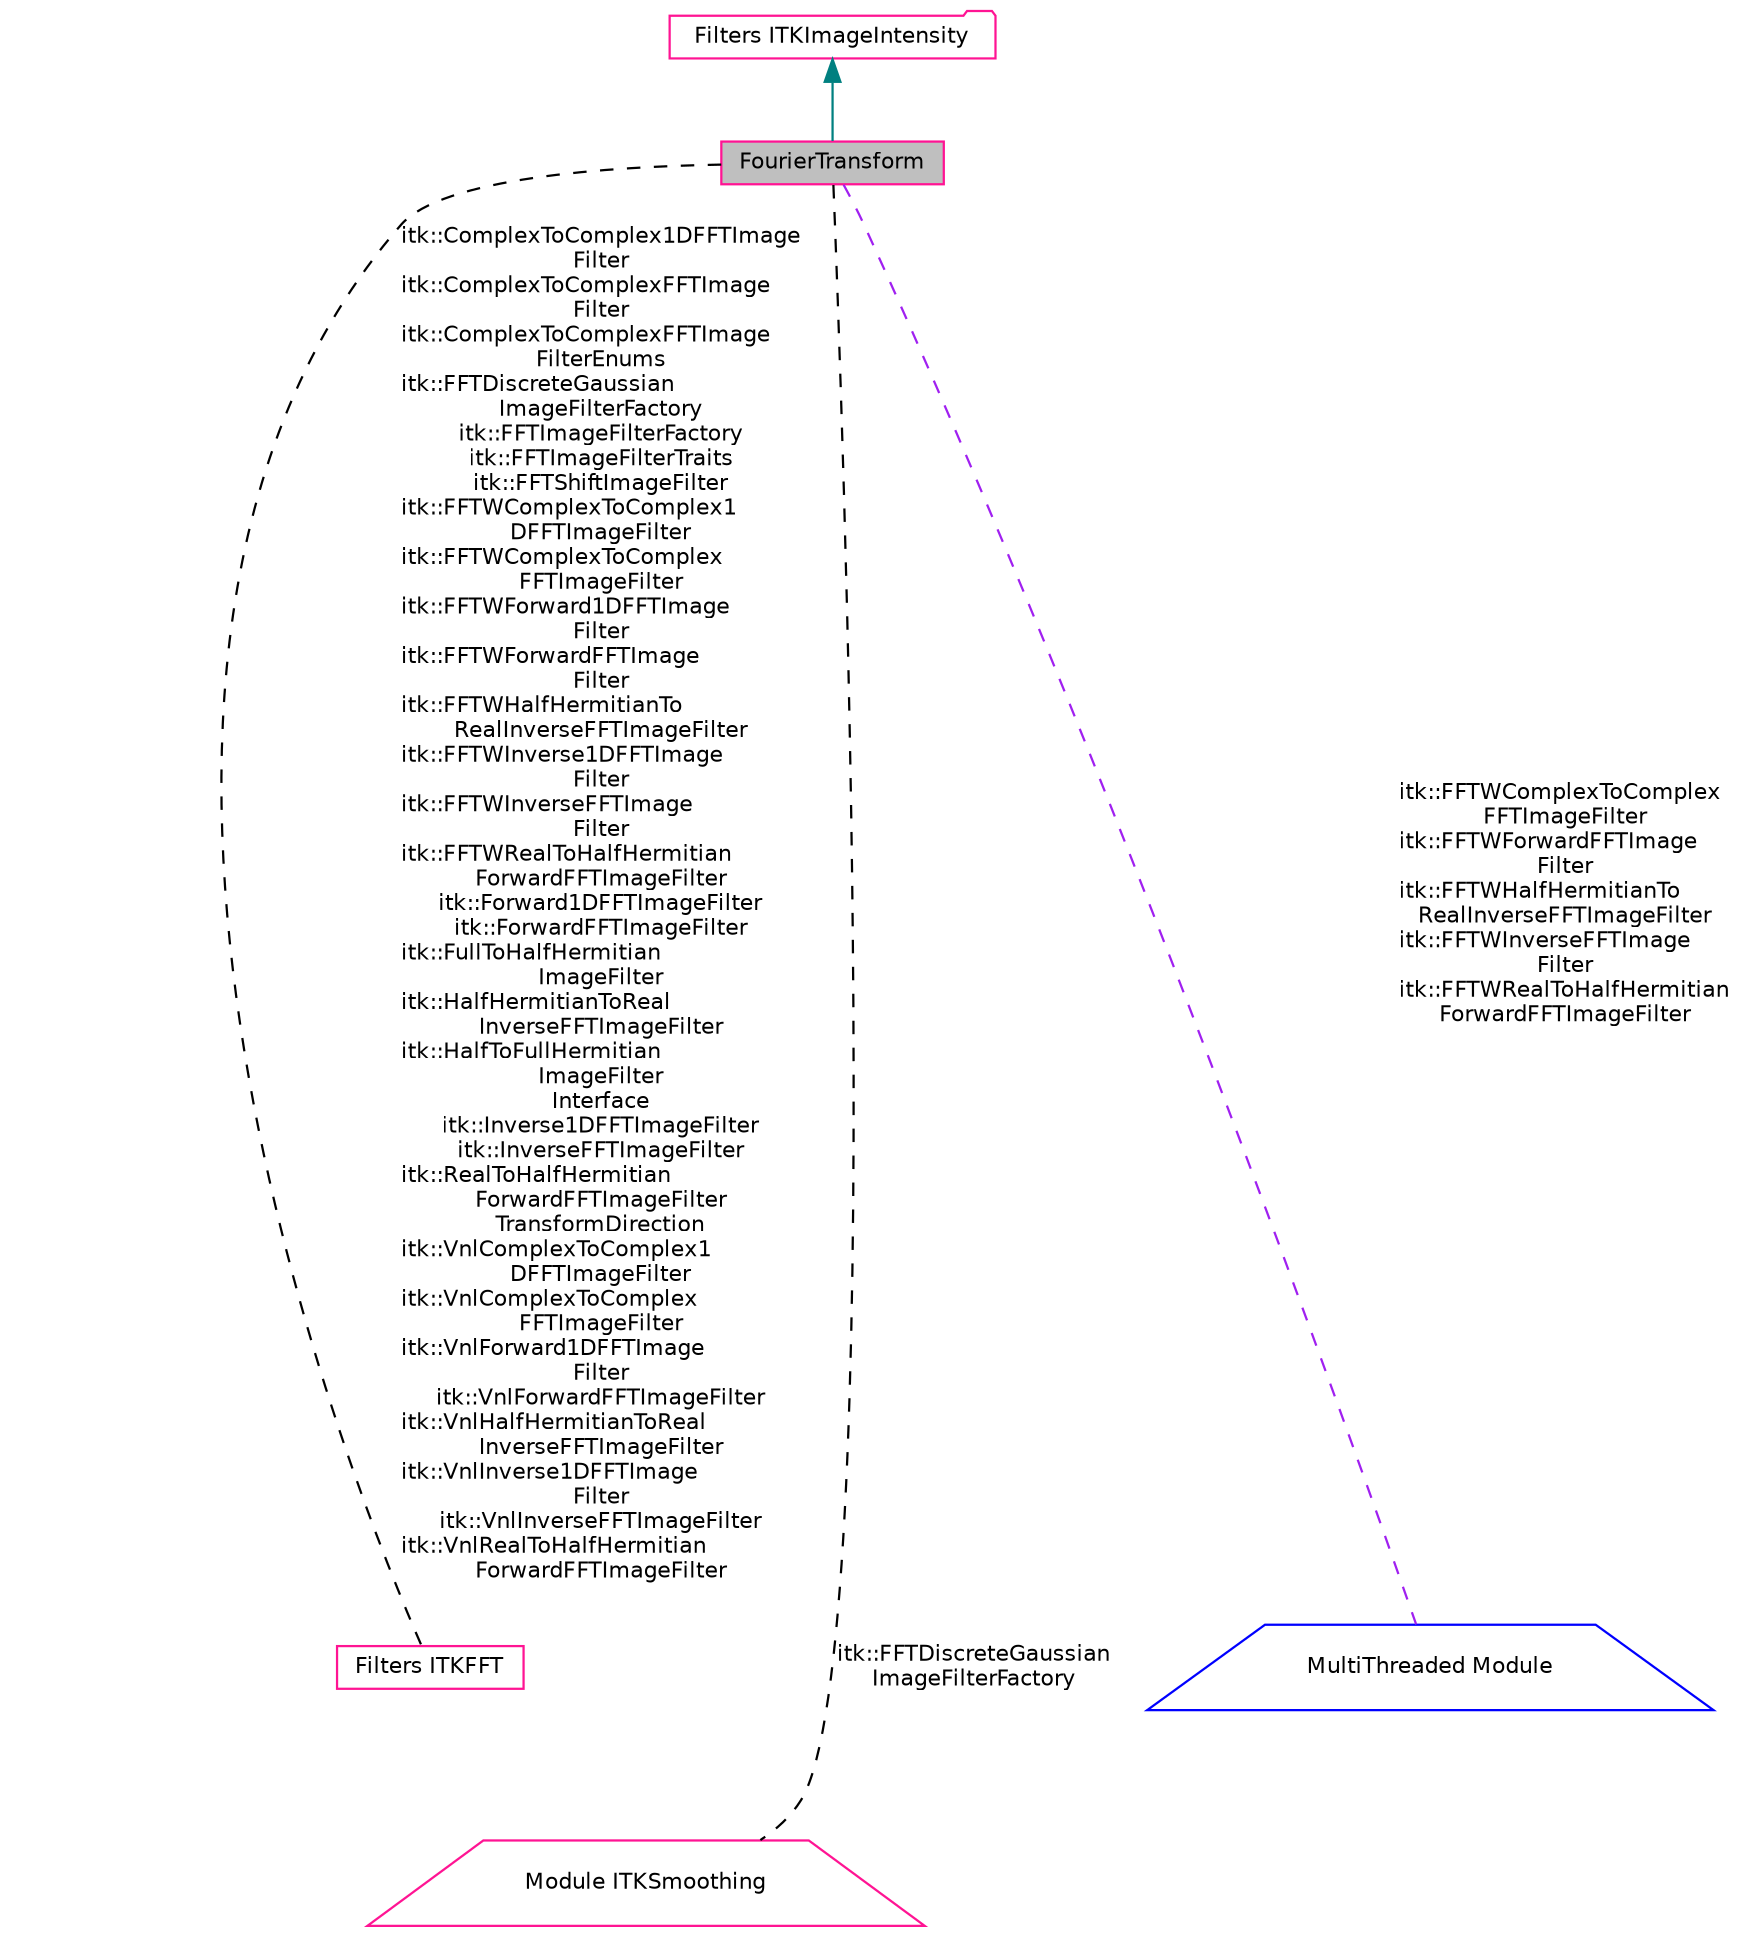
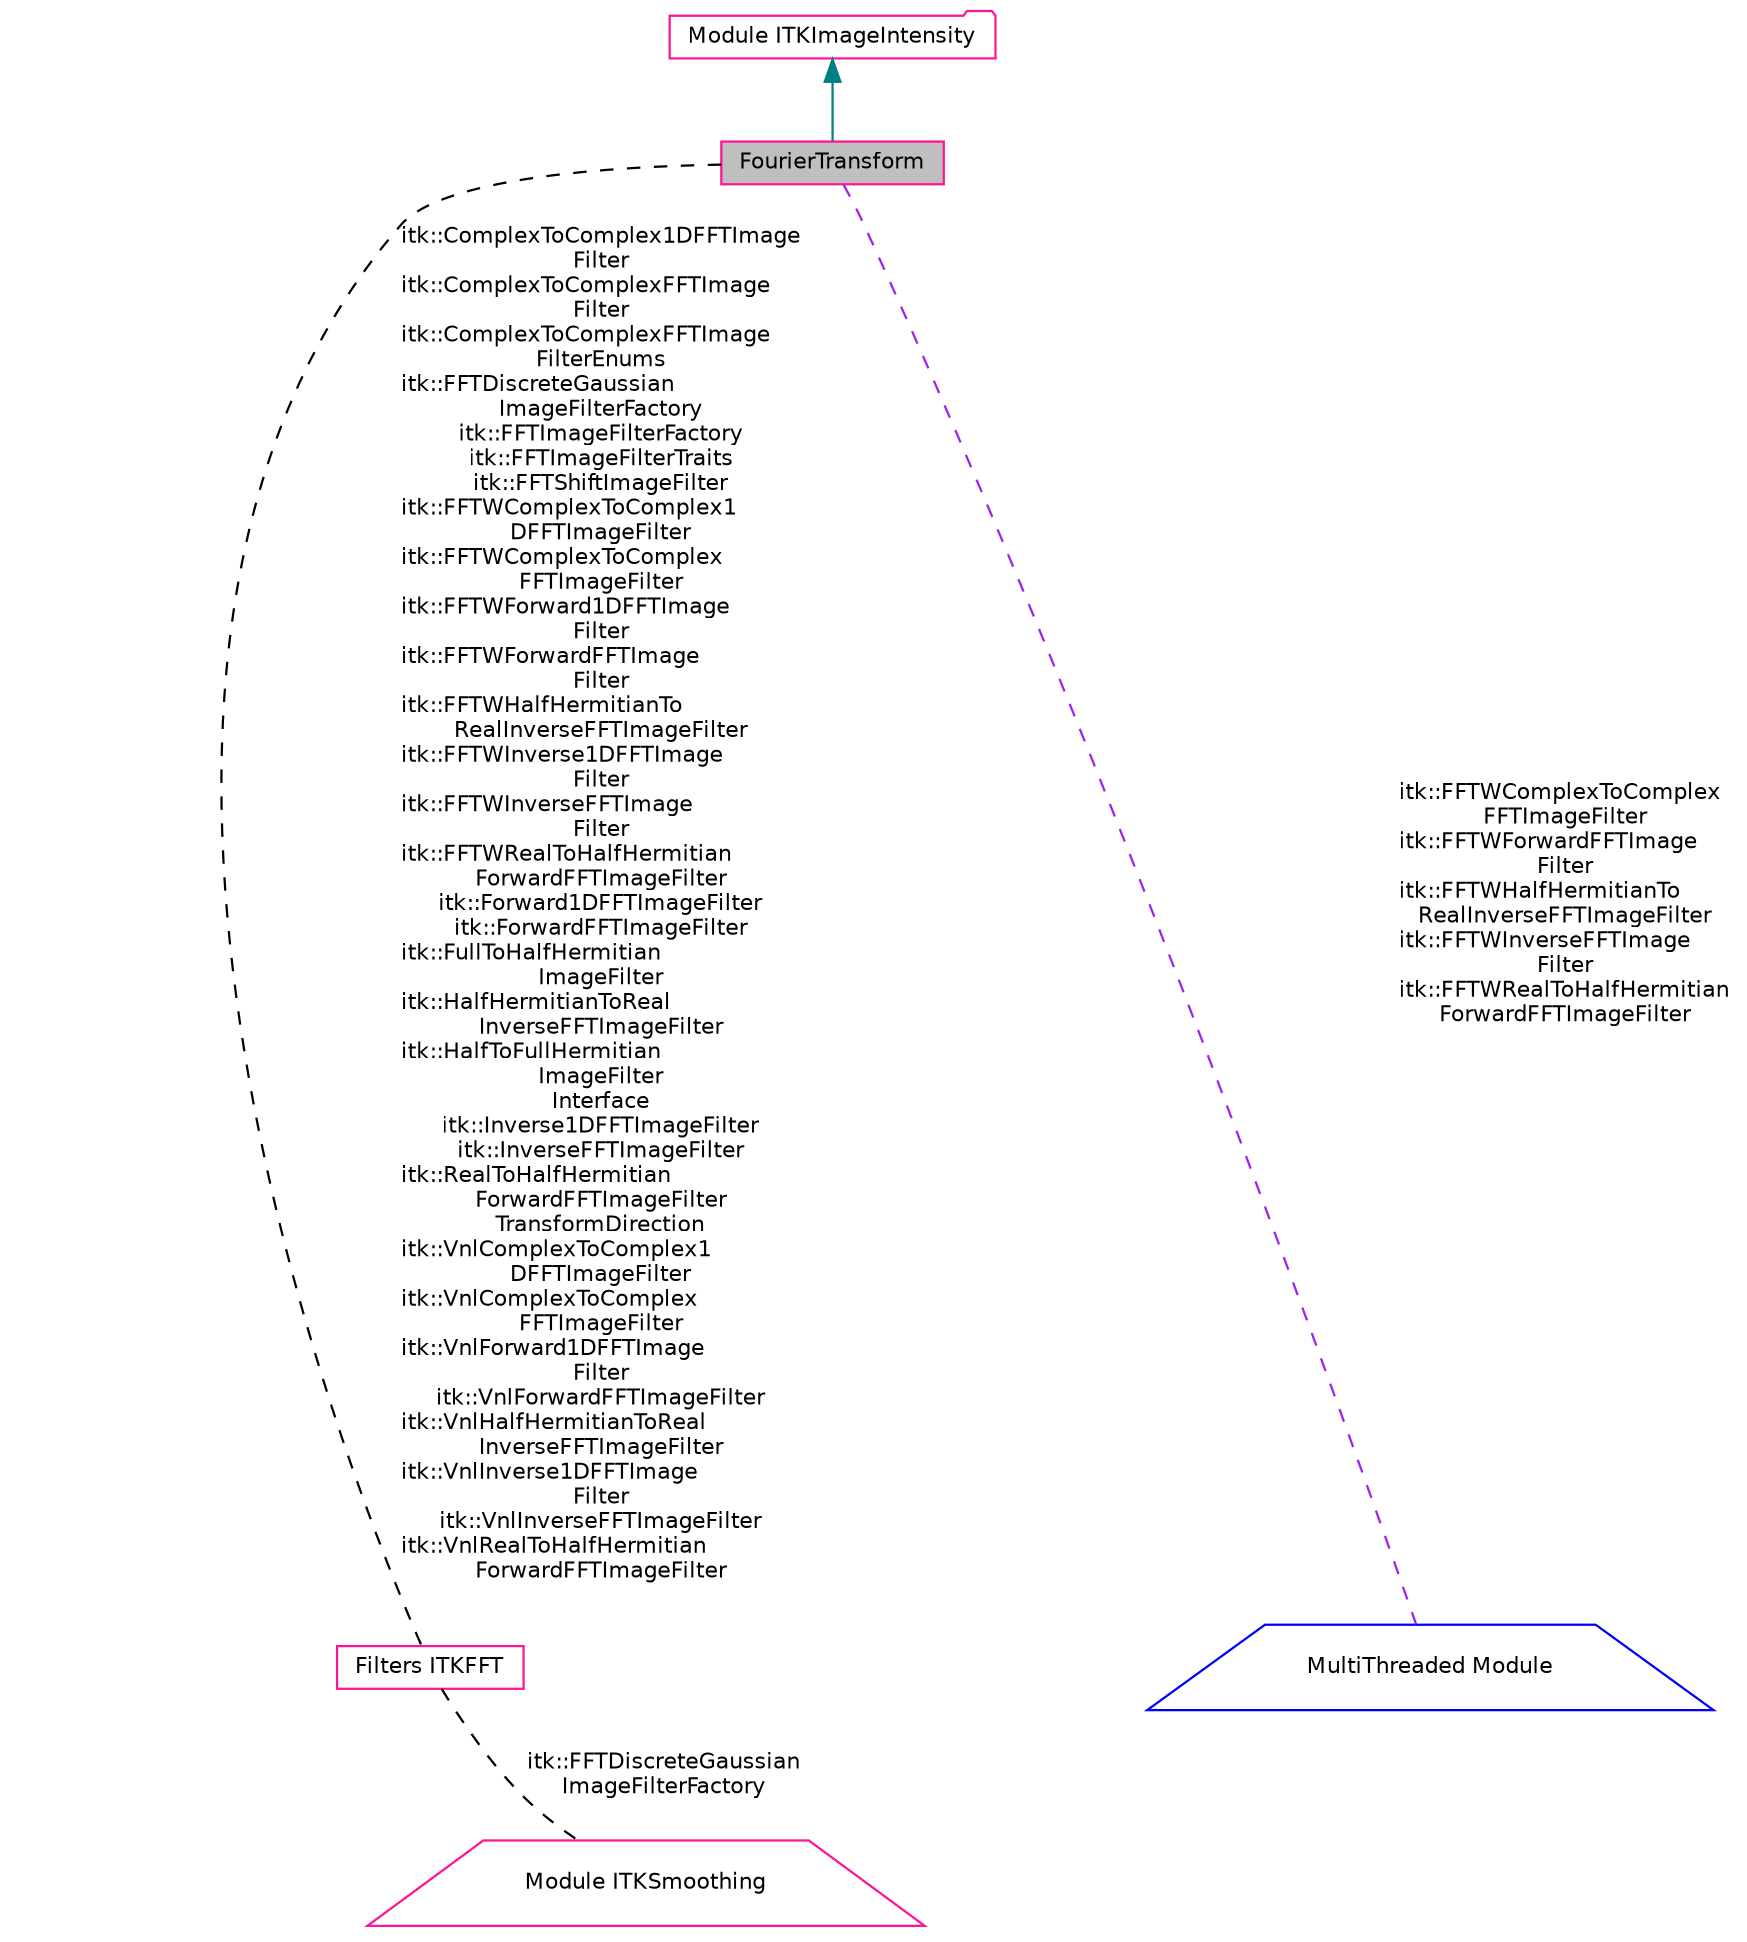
(833, 37) -> (833, 37)
(853, 1023) -> (501, 1772)
